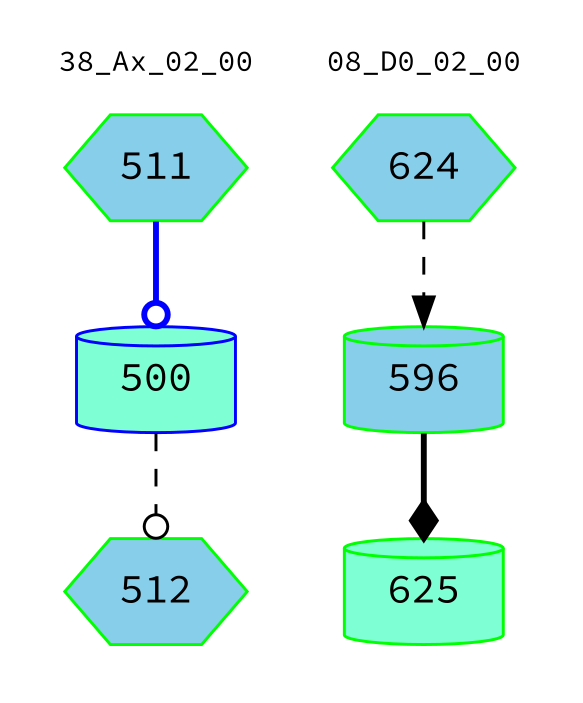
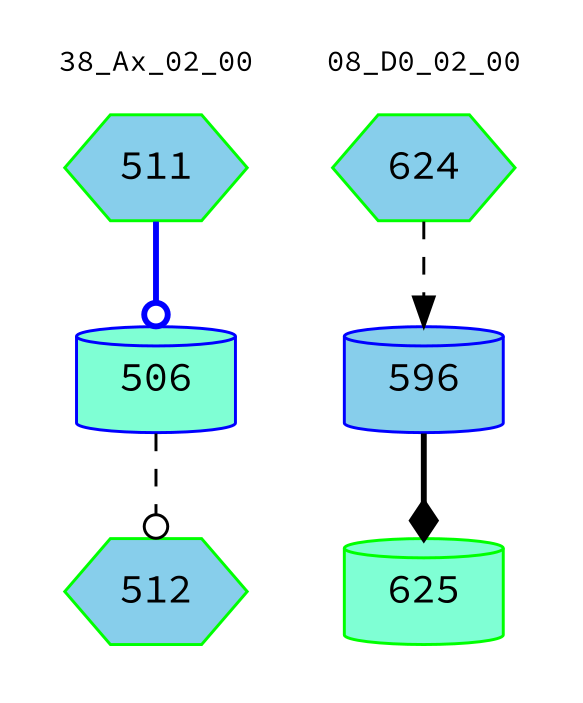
(156, 380) -> (156, 380)
(424, 380) -> (424, 380)
